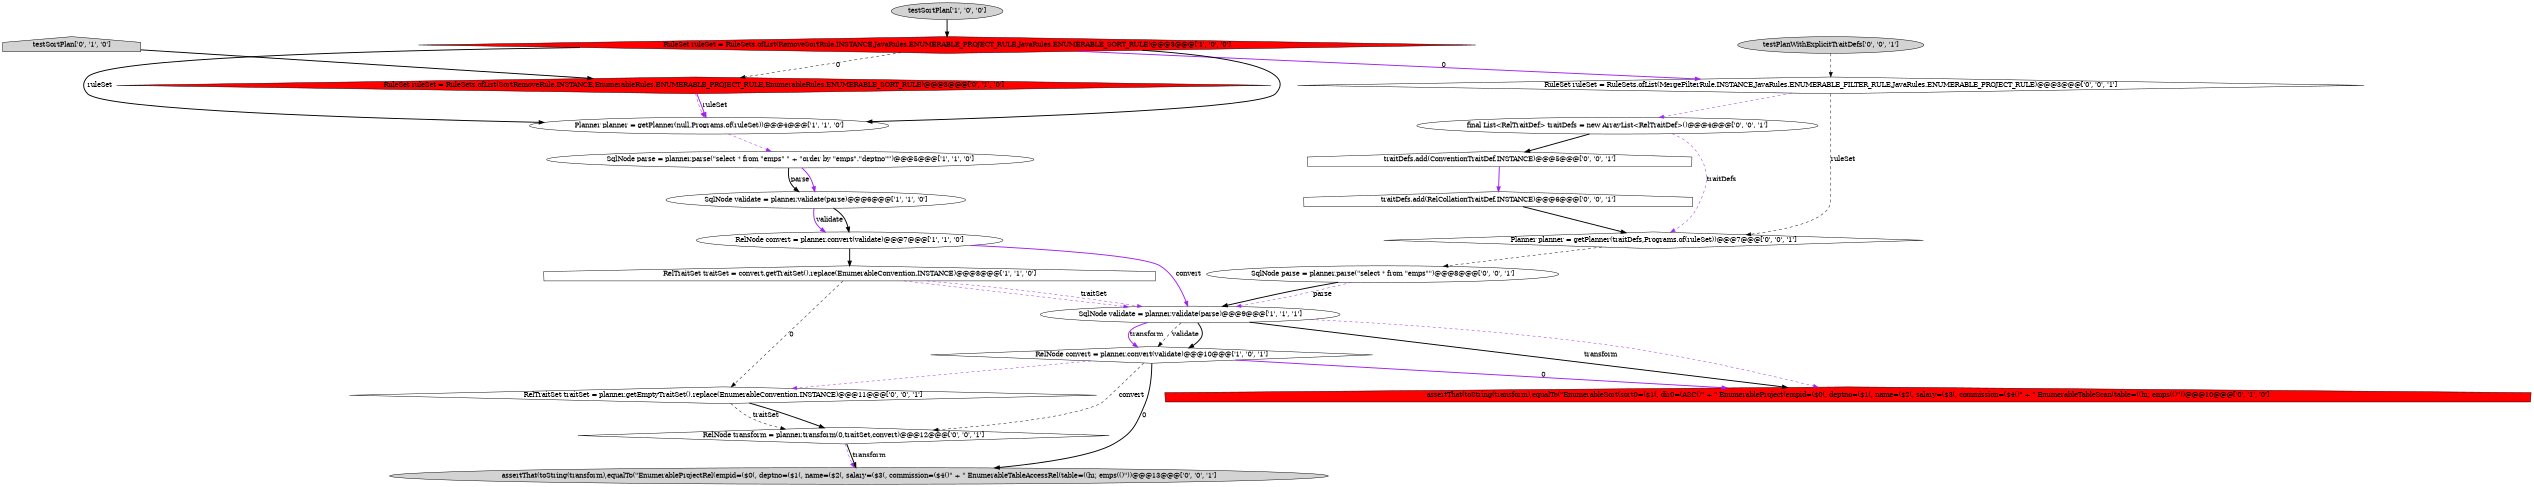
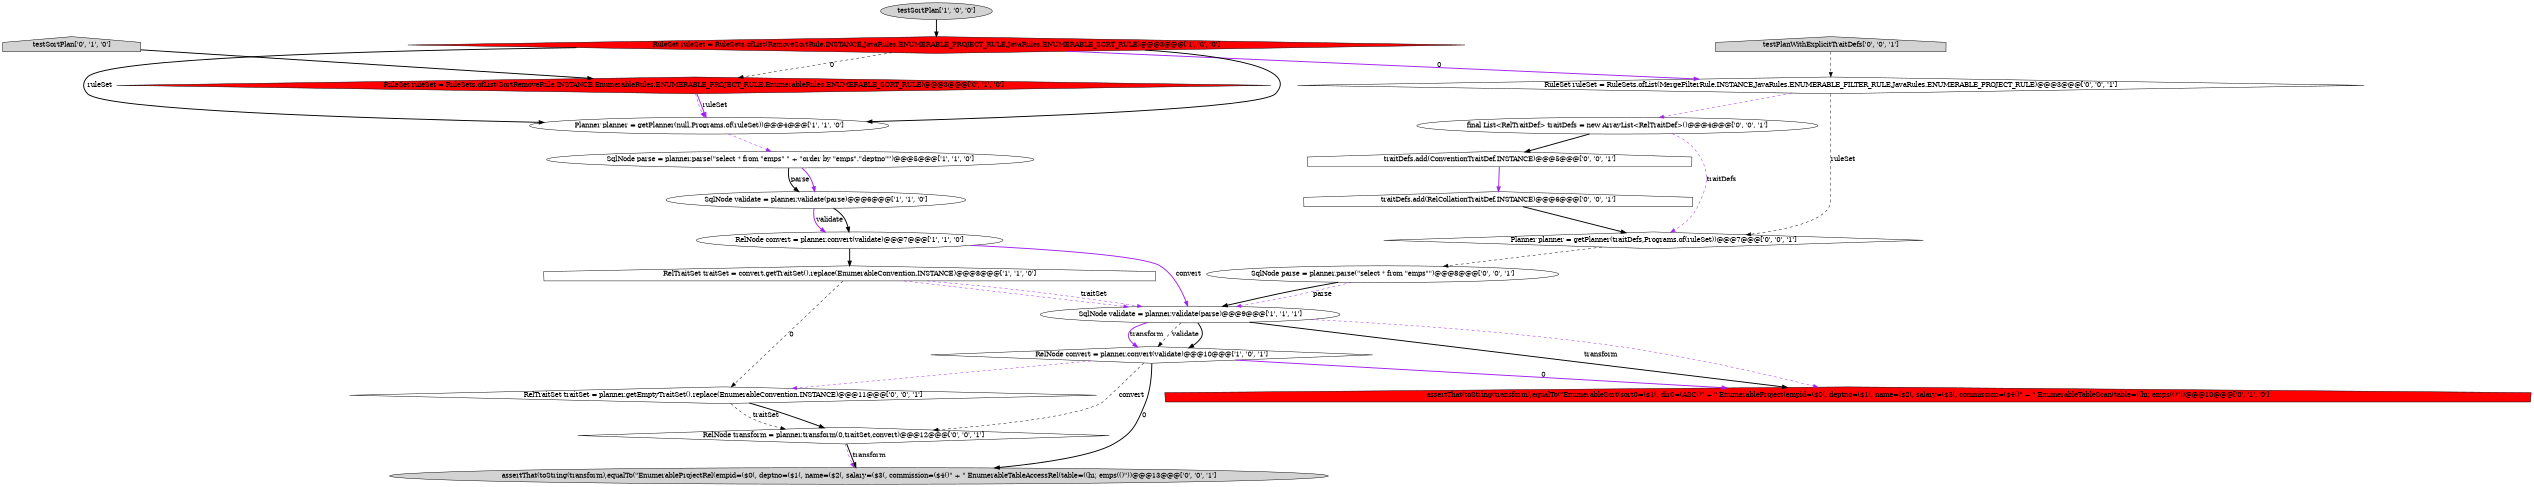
(1831, 45) -> (1831, 45)
